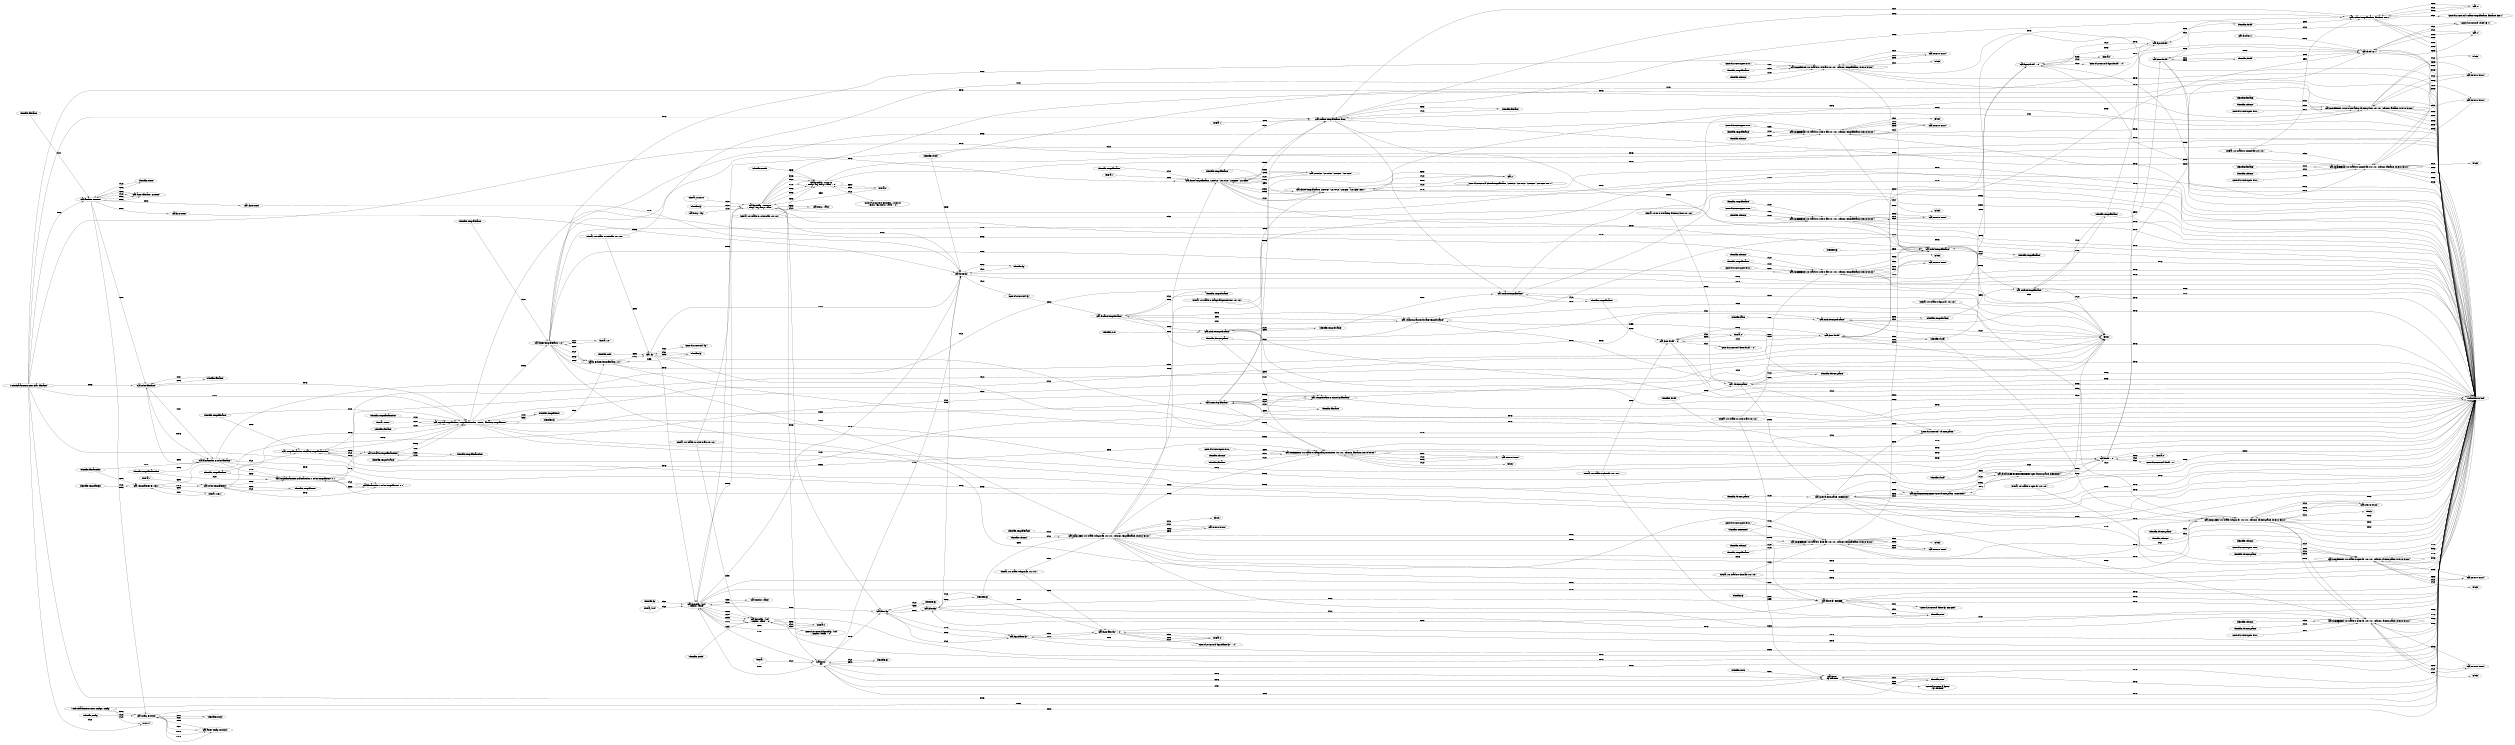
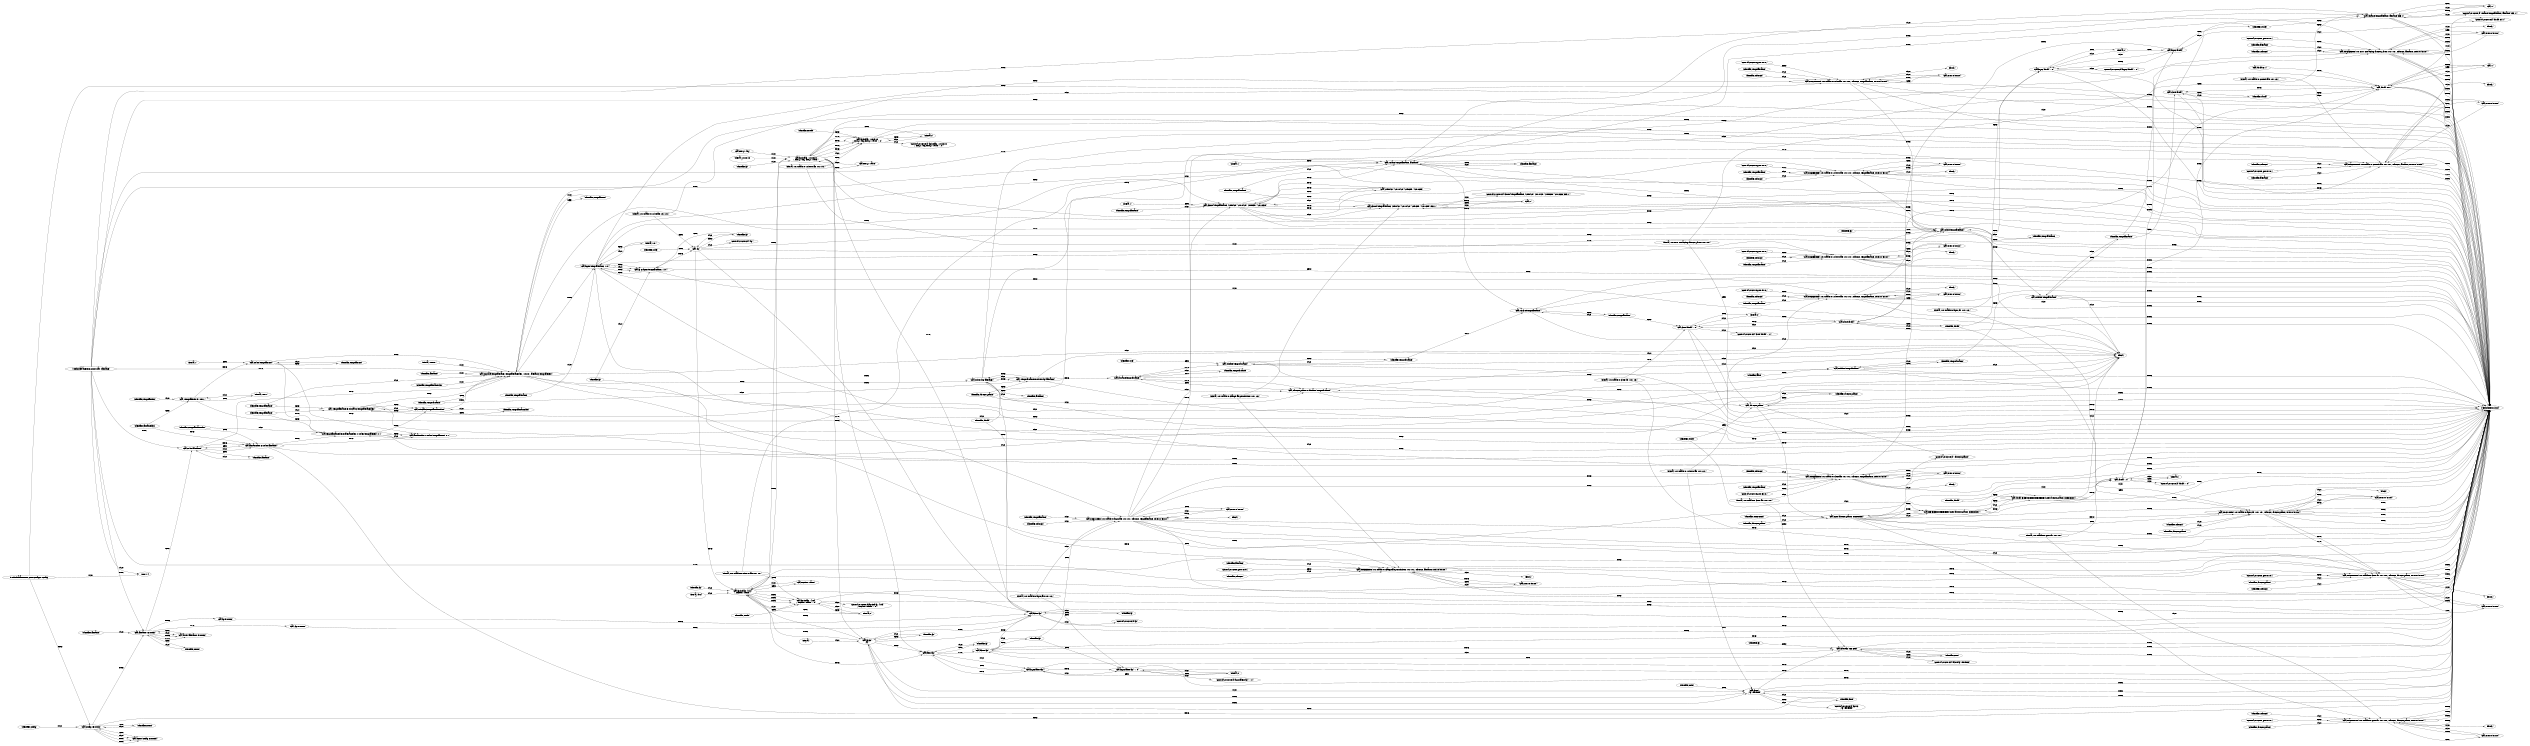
(1330, 119) -> (1402, 163)
(1063, 306) -> (1085, 379)
(1265, 399) -> (1003, 374)
(118, 457) -> (118, 681)
(1165, 489) -> (1461, 714)
(1773, 572) -> (1797, 666)
